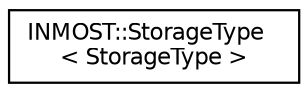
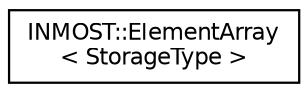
(154, 46) -> (154, 46)
